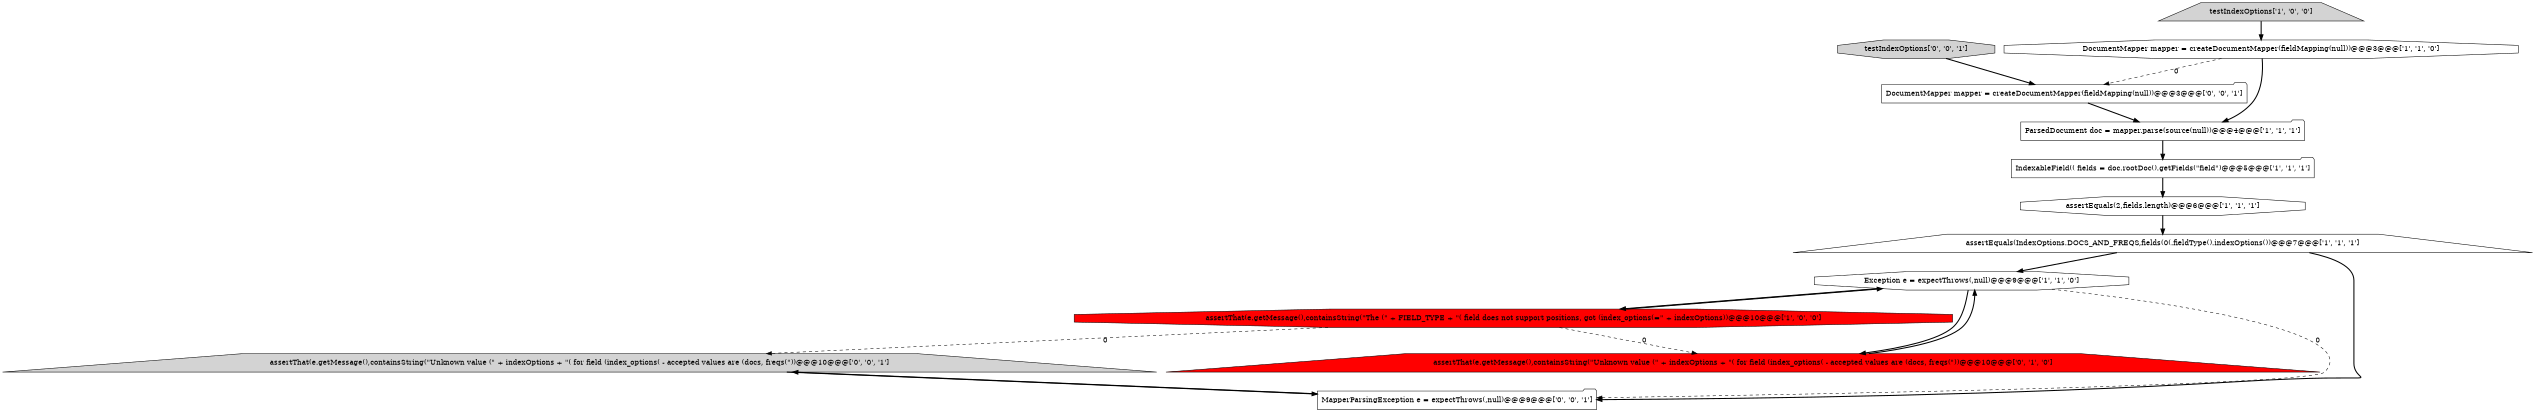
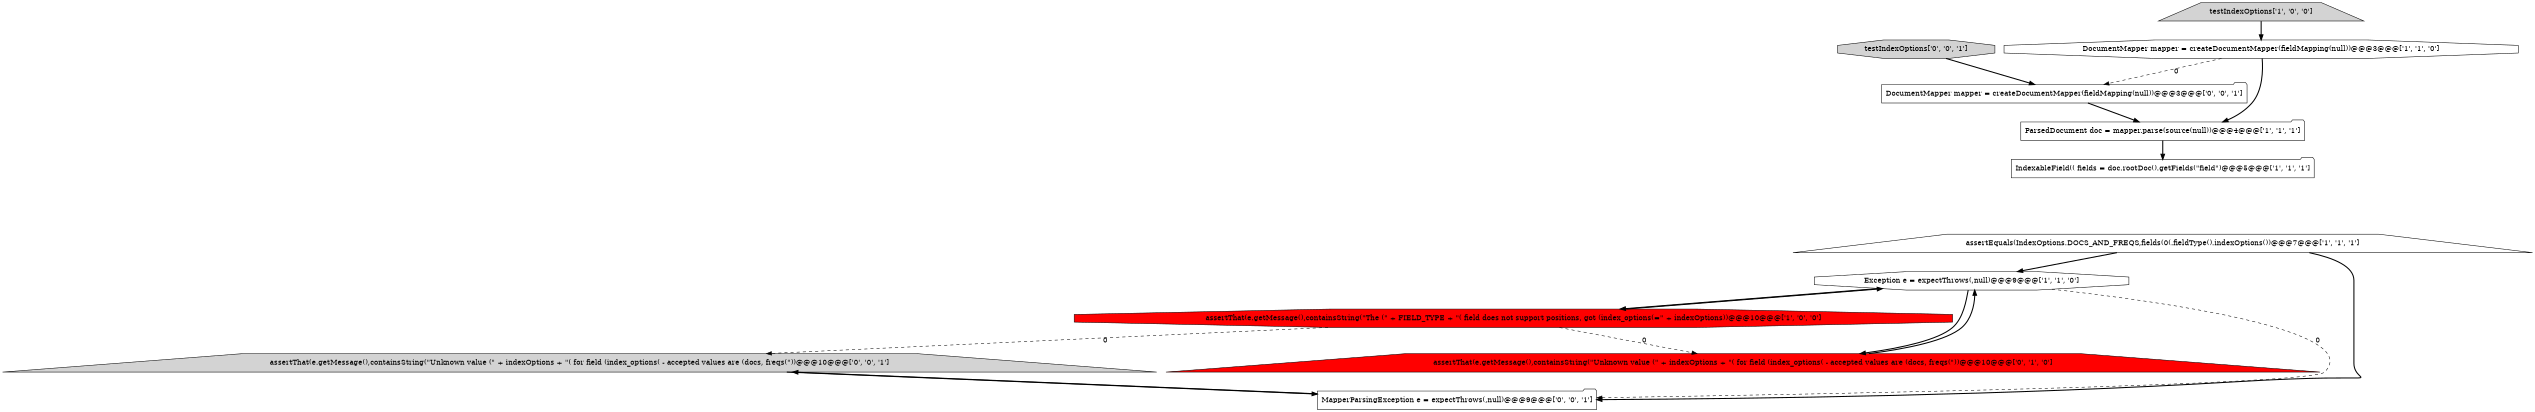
(2163, 206) -> none
